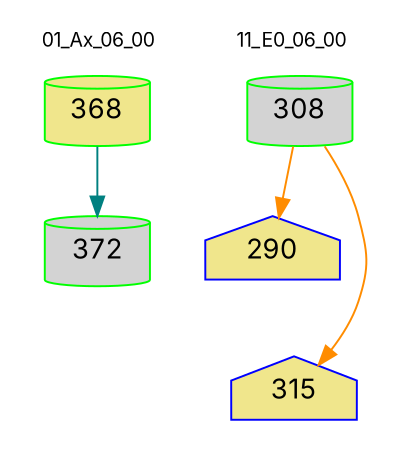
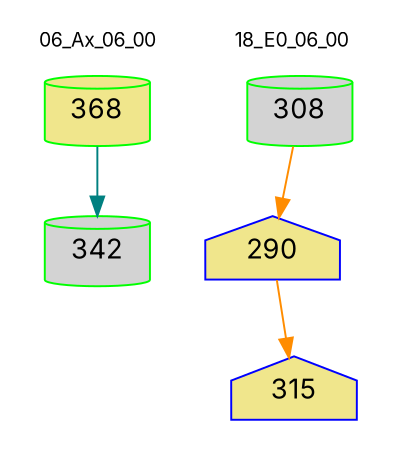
(98, 42) -> (98, 42)
(292, 42) -> (292, 42)
(365, 248) -> (281, 309)
(97, 251) -> (97, 251)
